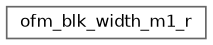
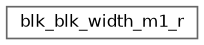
(106, 23) -> (102, 23)
